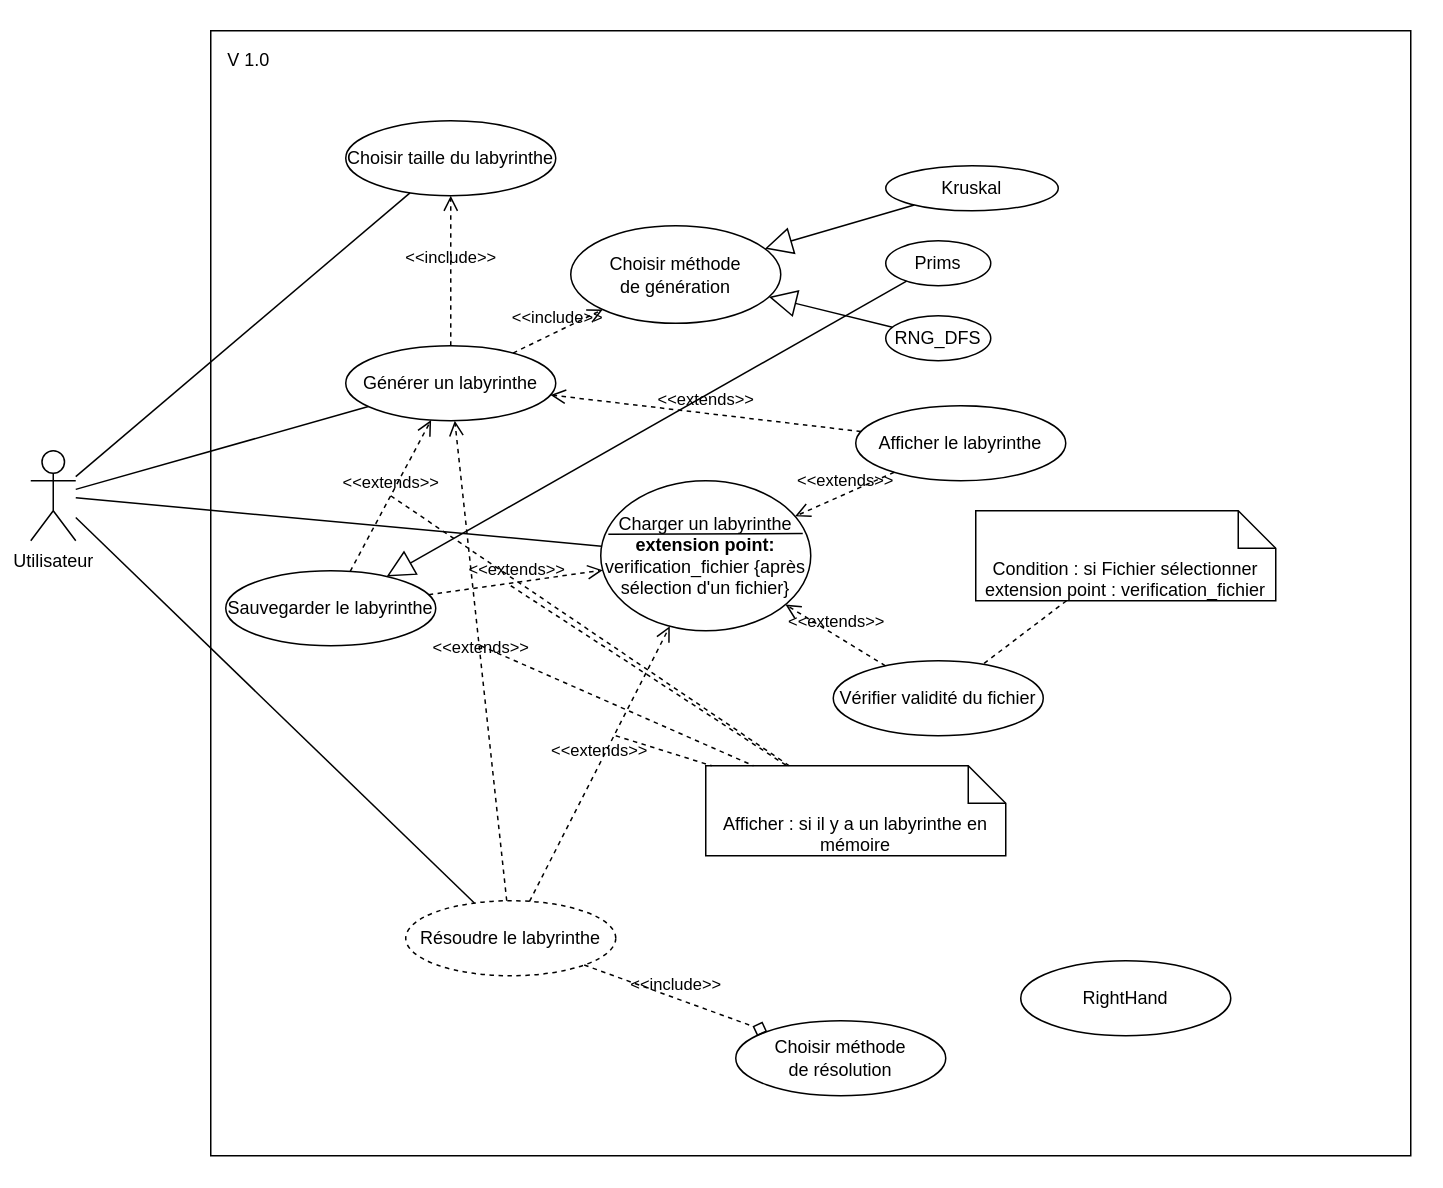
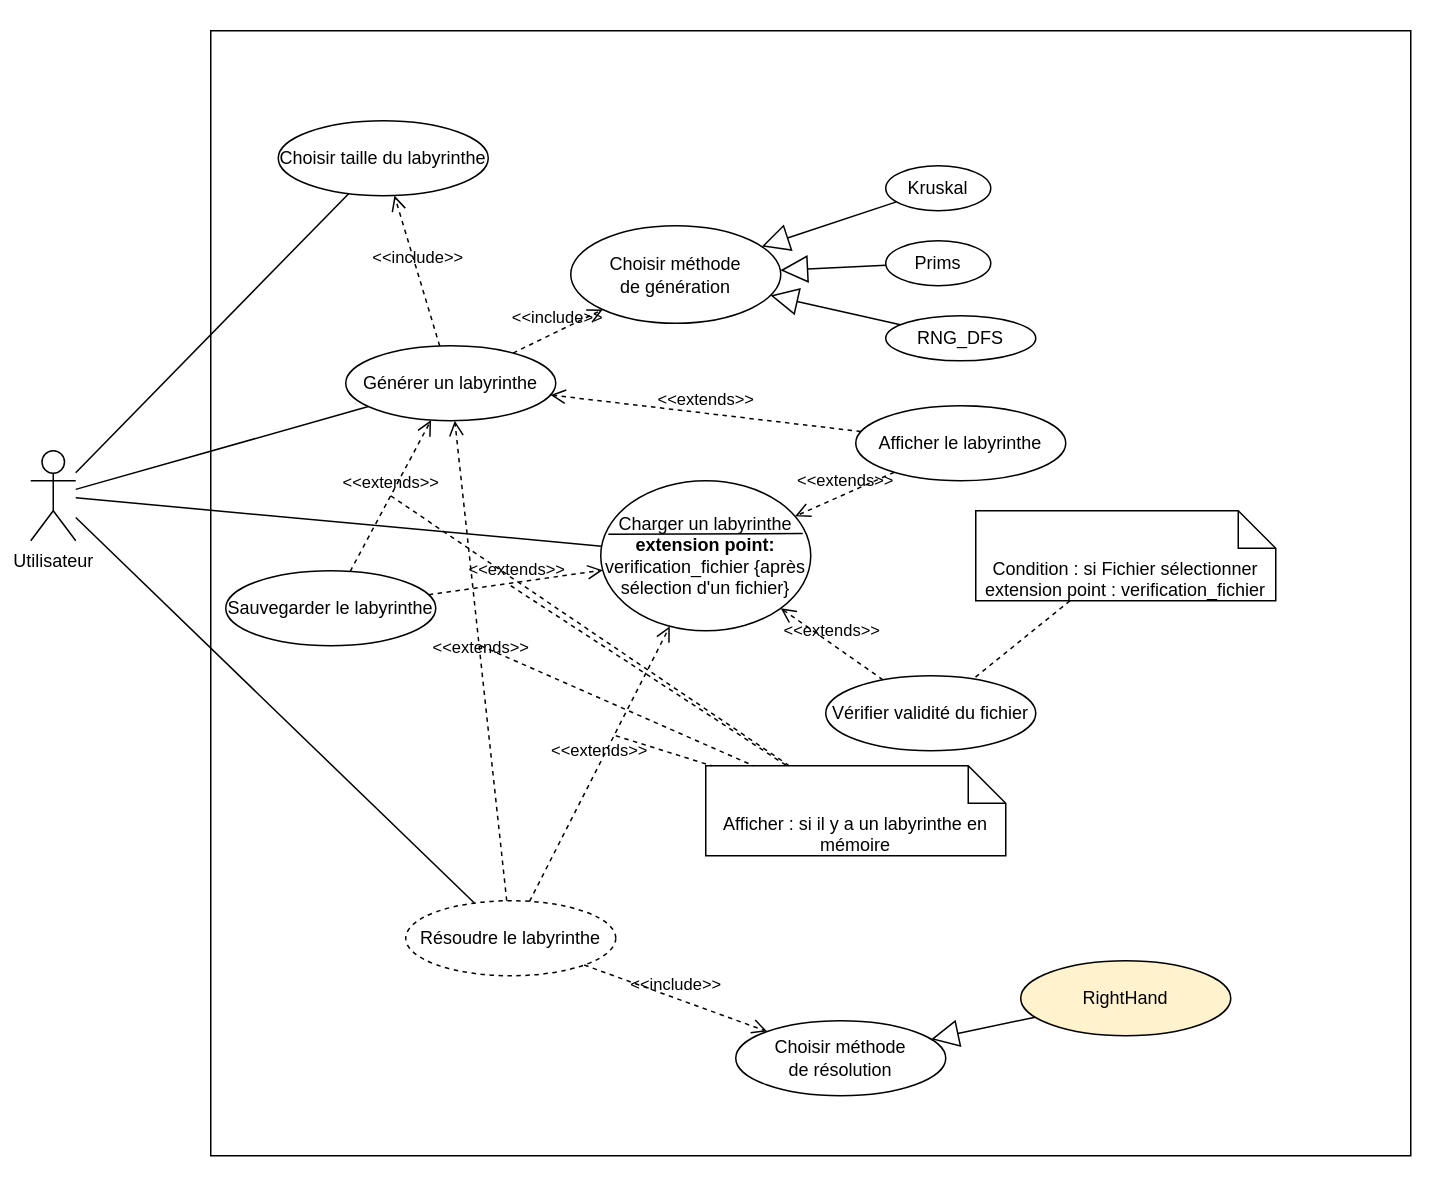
(248, 61) -> none
(451, 158) -> (383, 158)
(972, 188) -> (938, 188)
(938, 338) -> (961, 338)
(658, 422) -> (847, 267)
(938, 698) -> (931, 713)
(1126, 998) -> (1126, 998)
none -> (997, 1025)
(752, 1026) -> (757, 1028)
